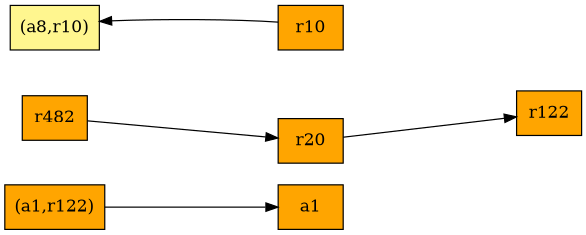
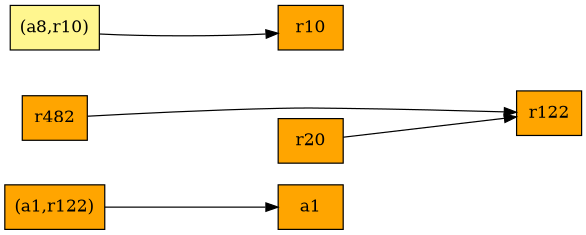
(195, 20) -> (183, 36)
(177, 129) -> (296, 108)
